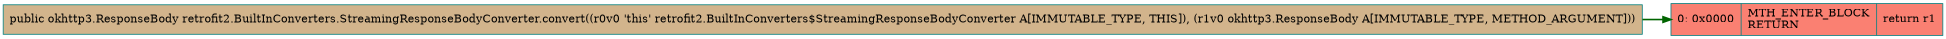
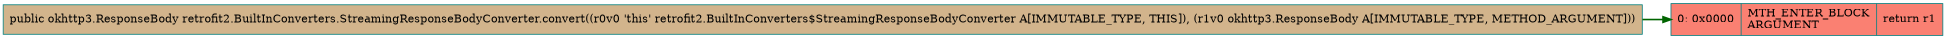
(1773, 25) -> (1783, 25)
